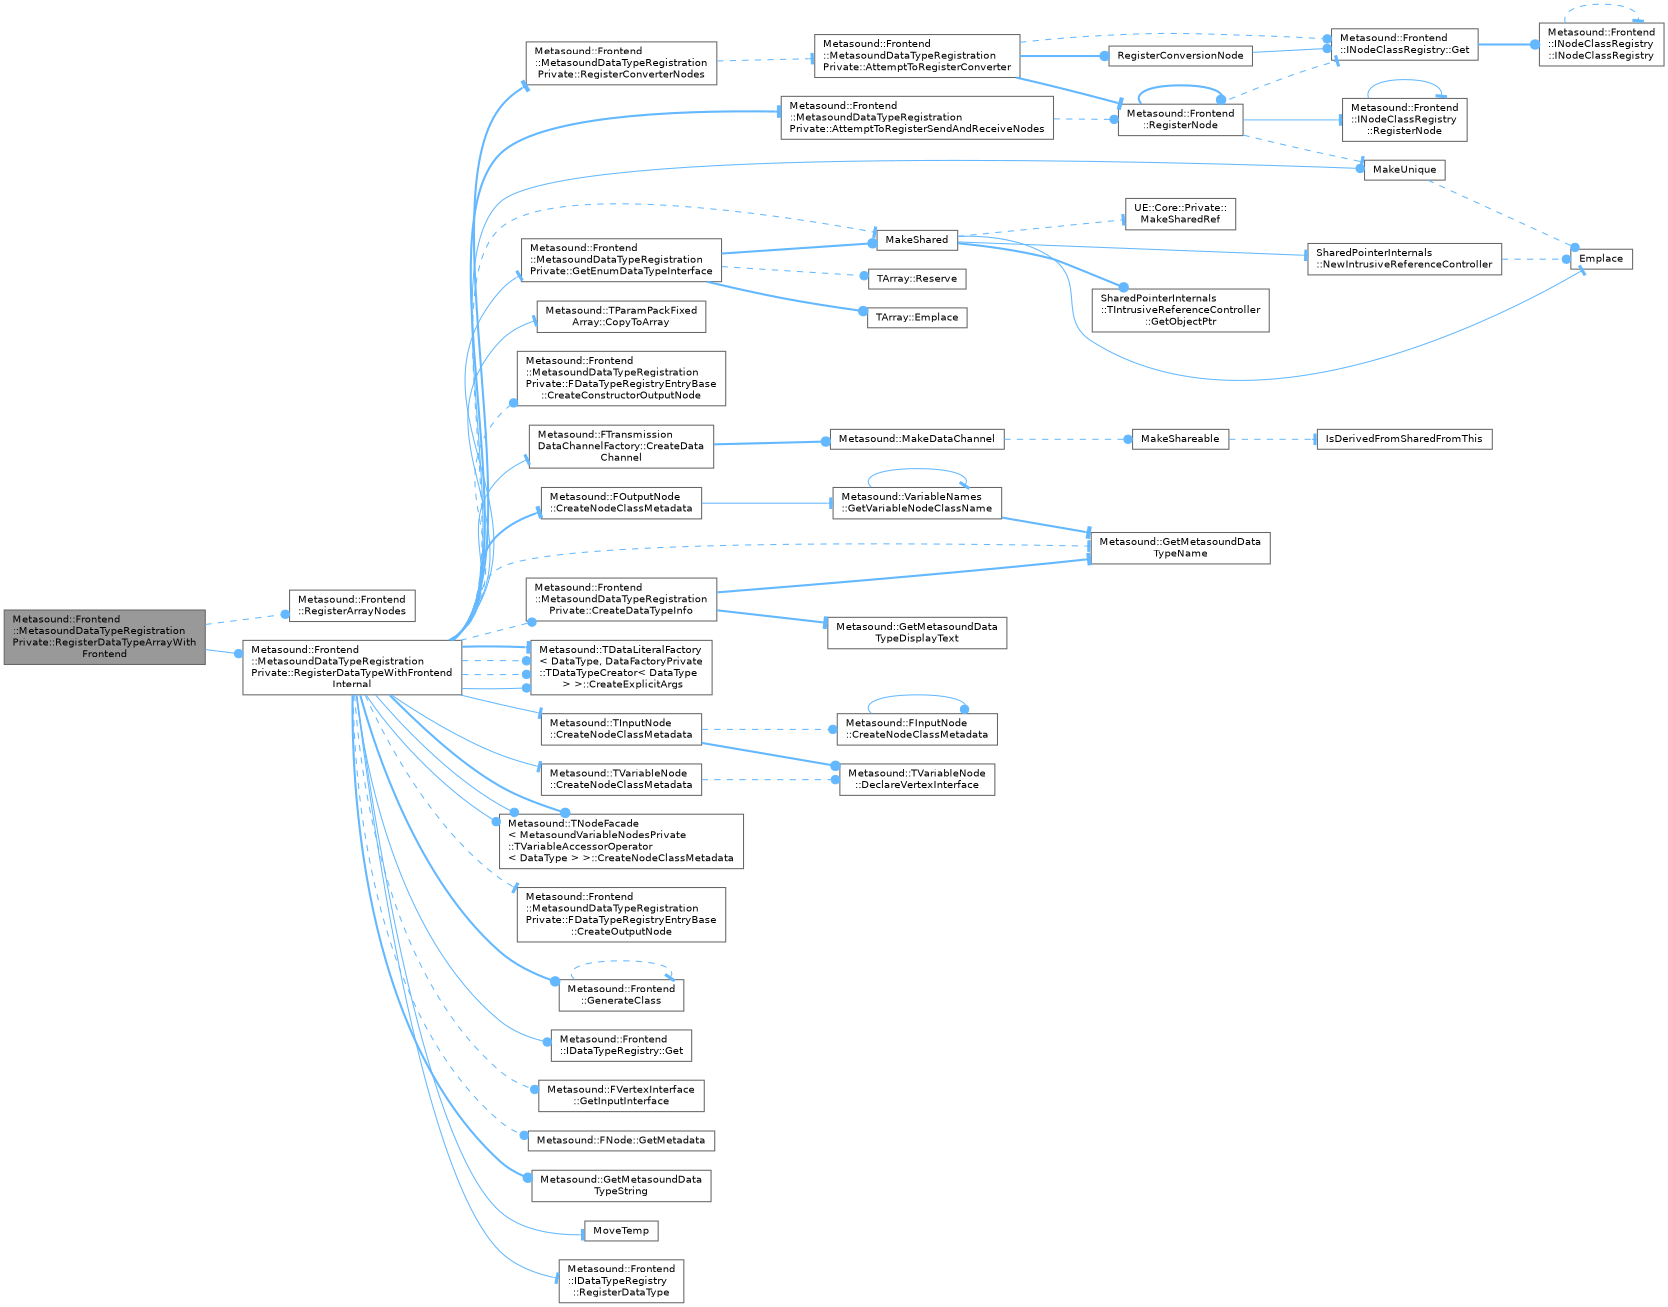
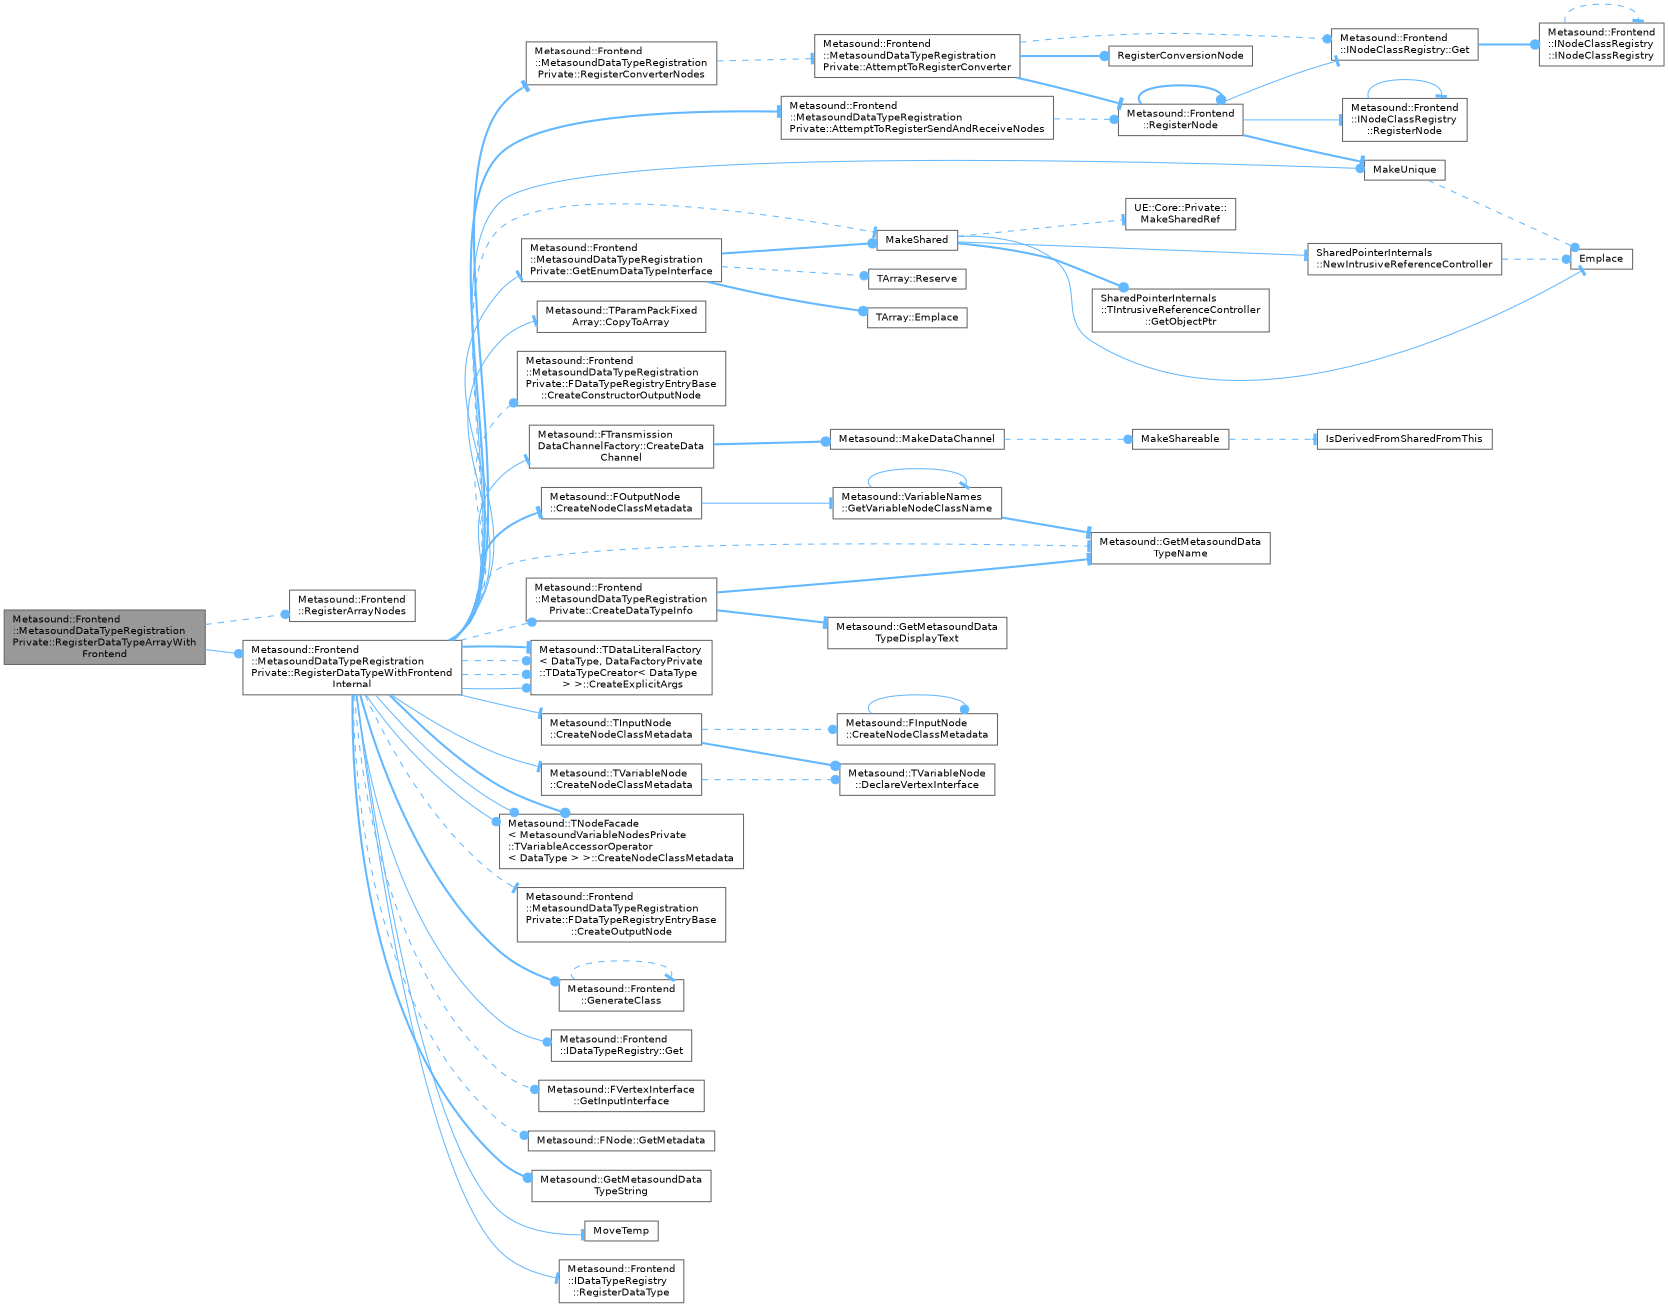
(1288, 51) -> none
(1275, 81) -> (1275, 81)
(1301, 149) -> (1301, 149)
